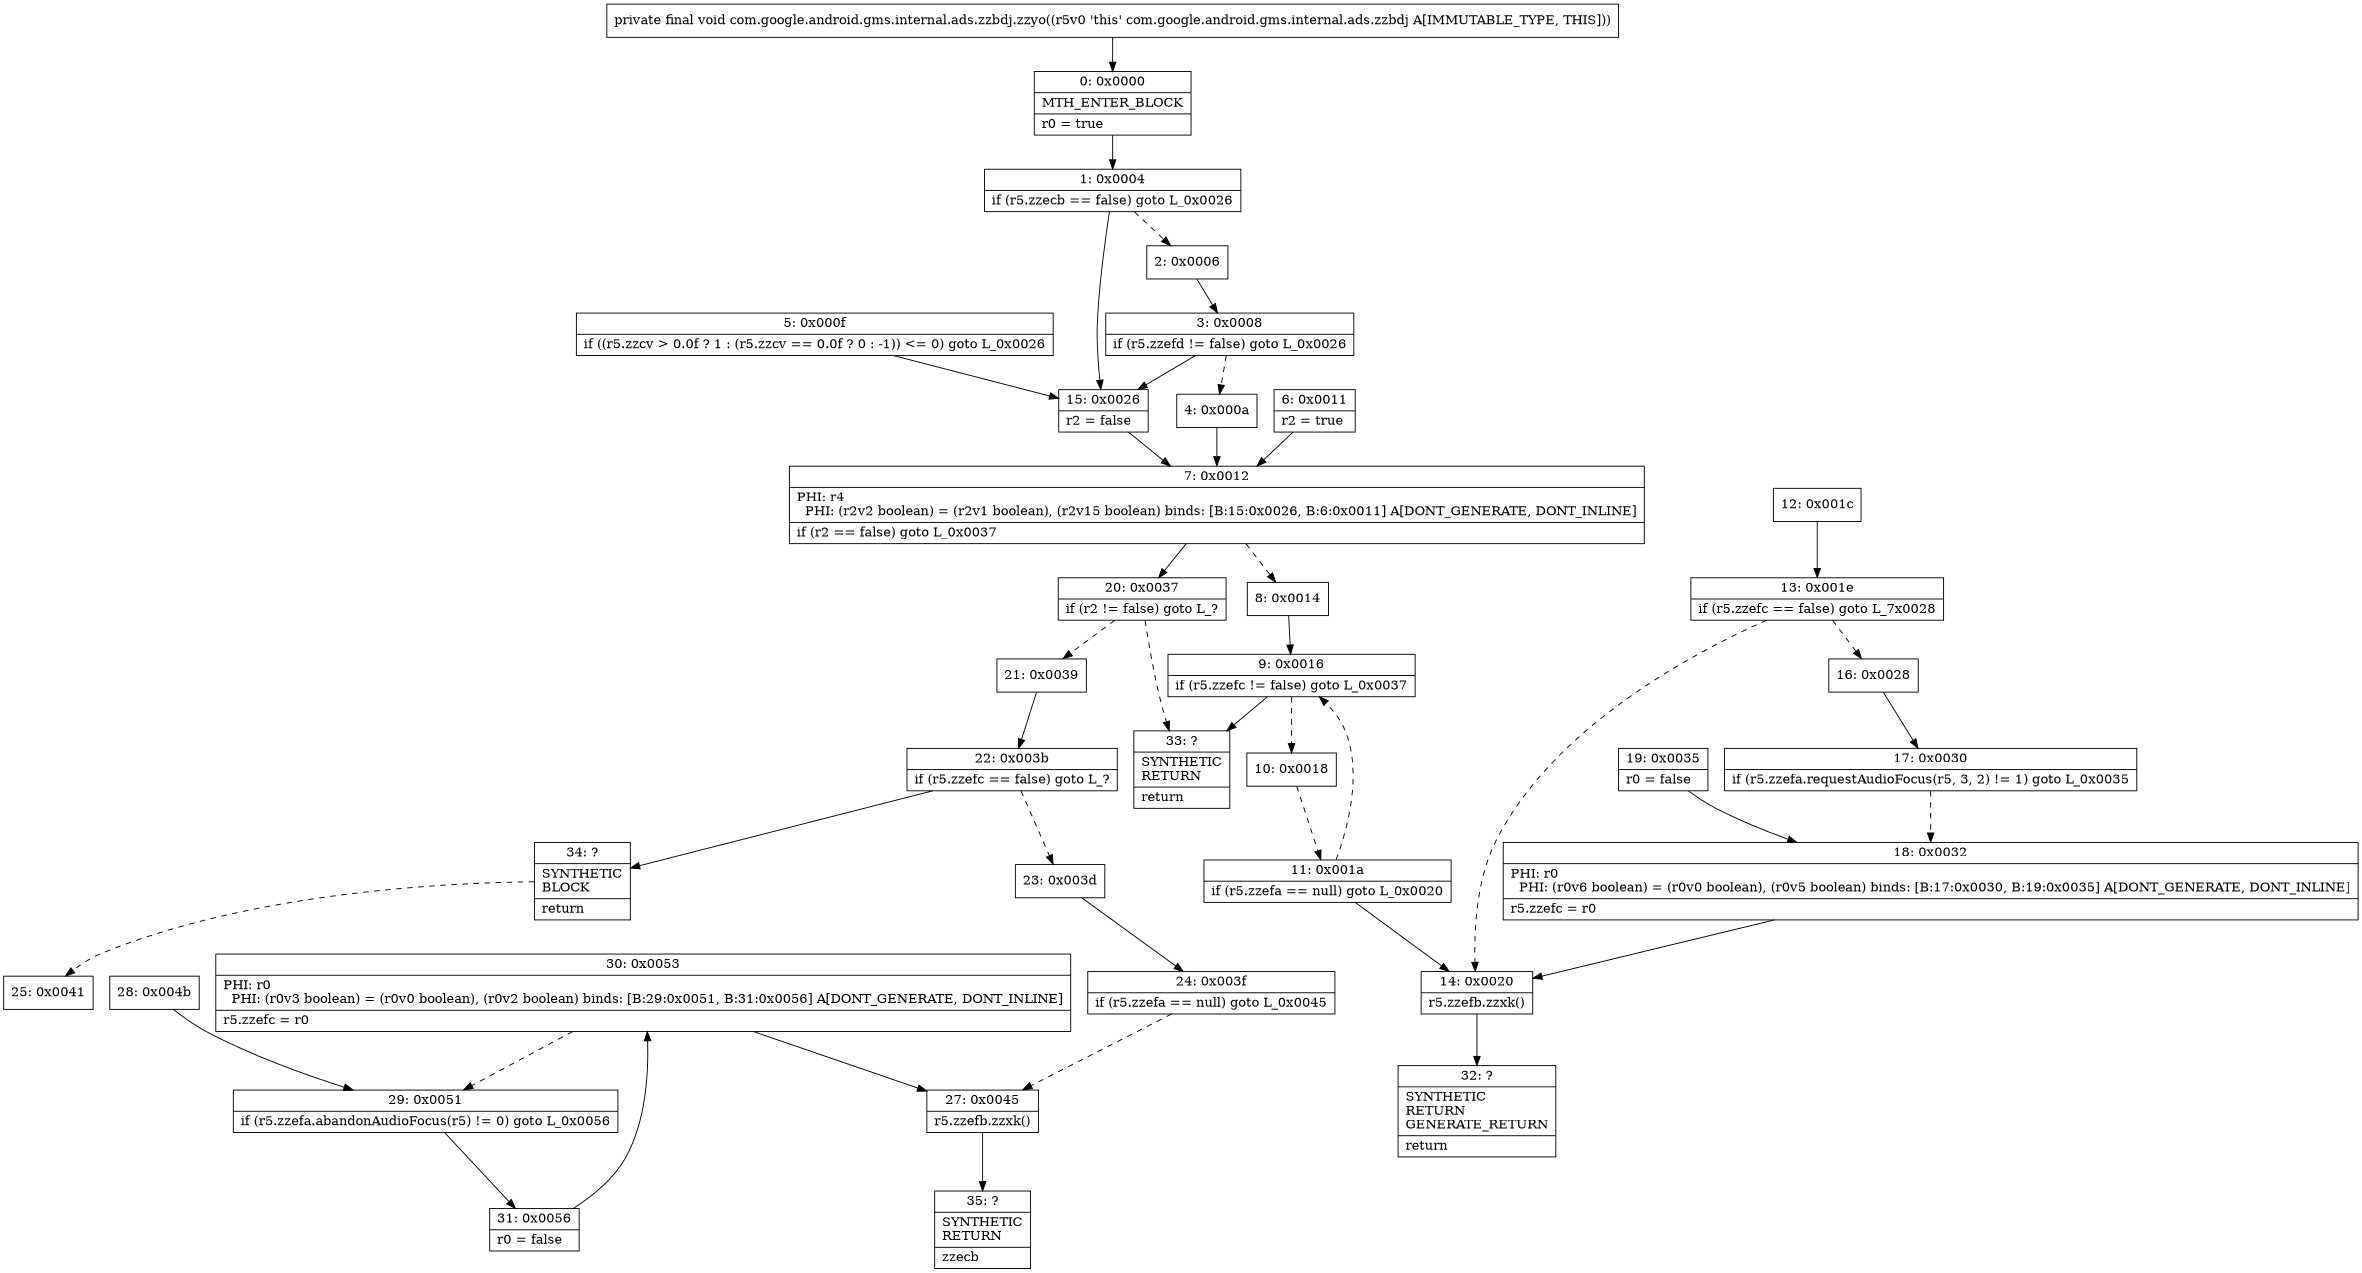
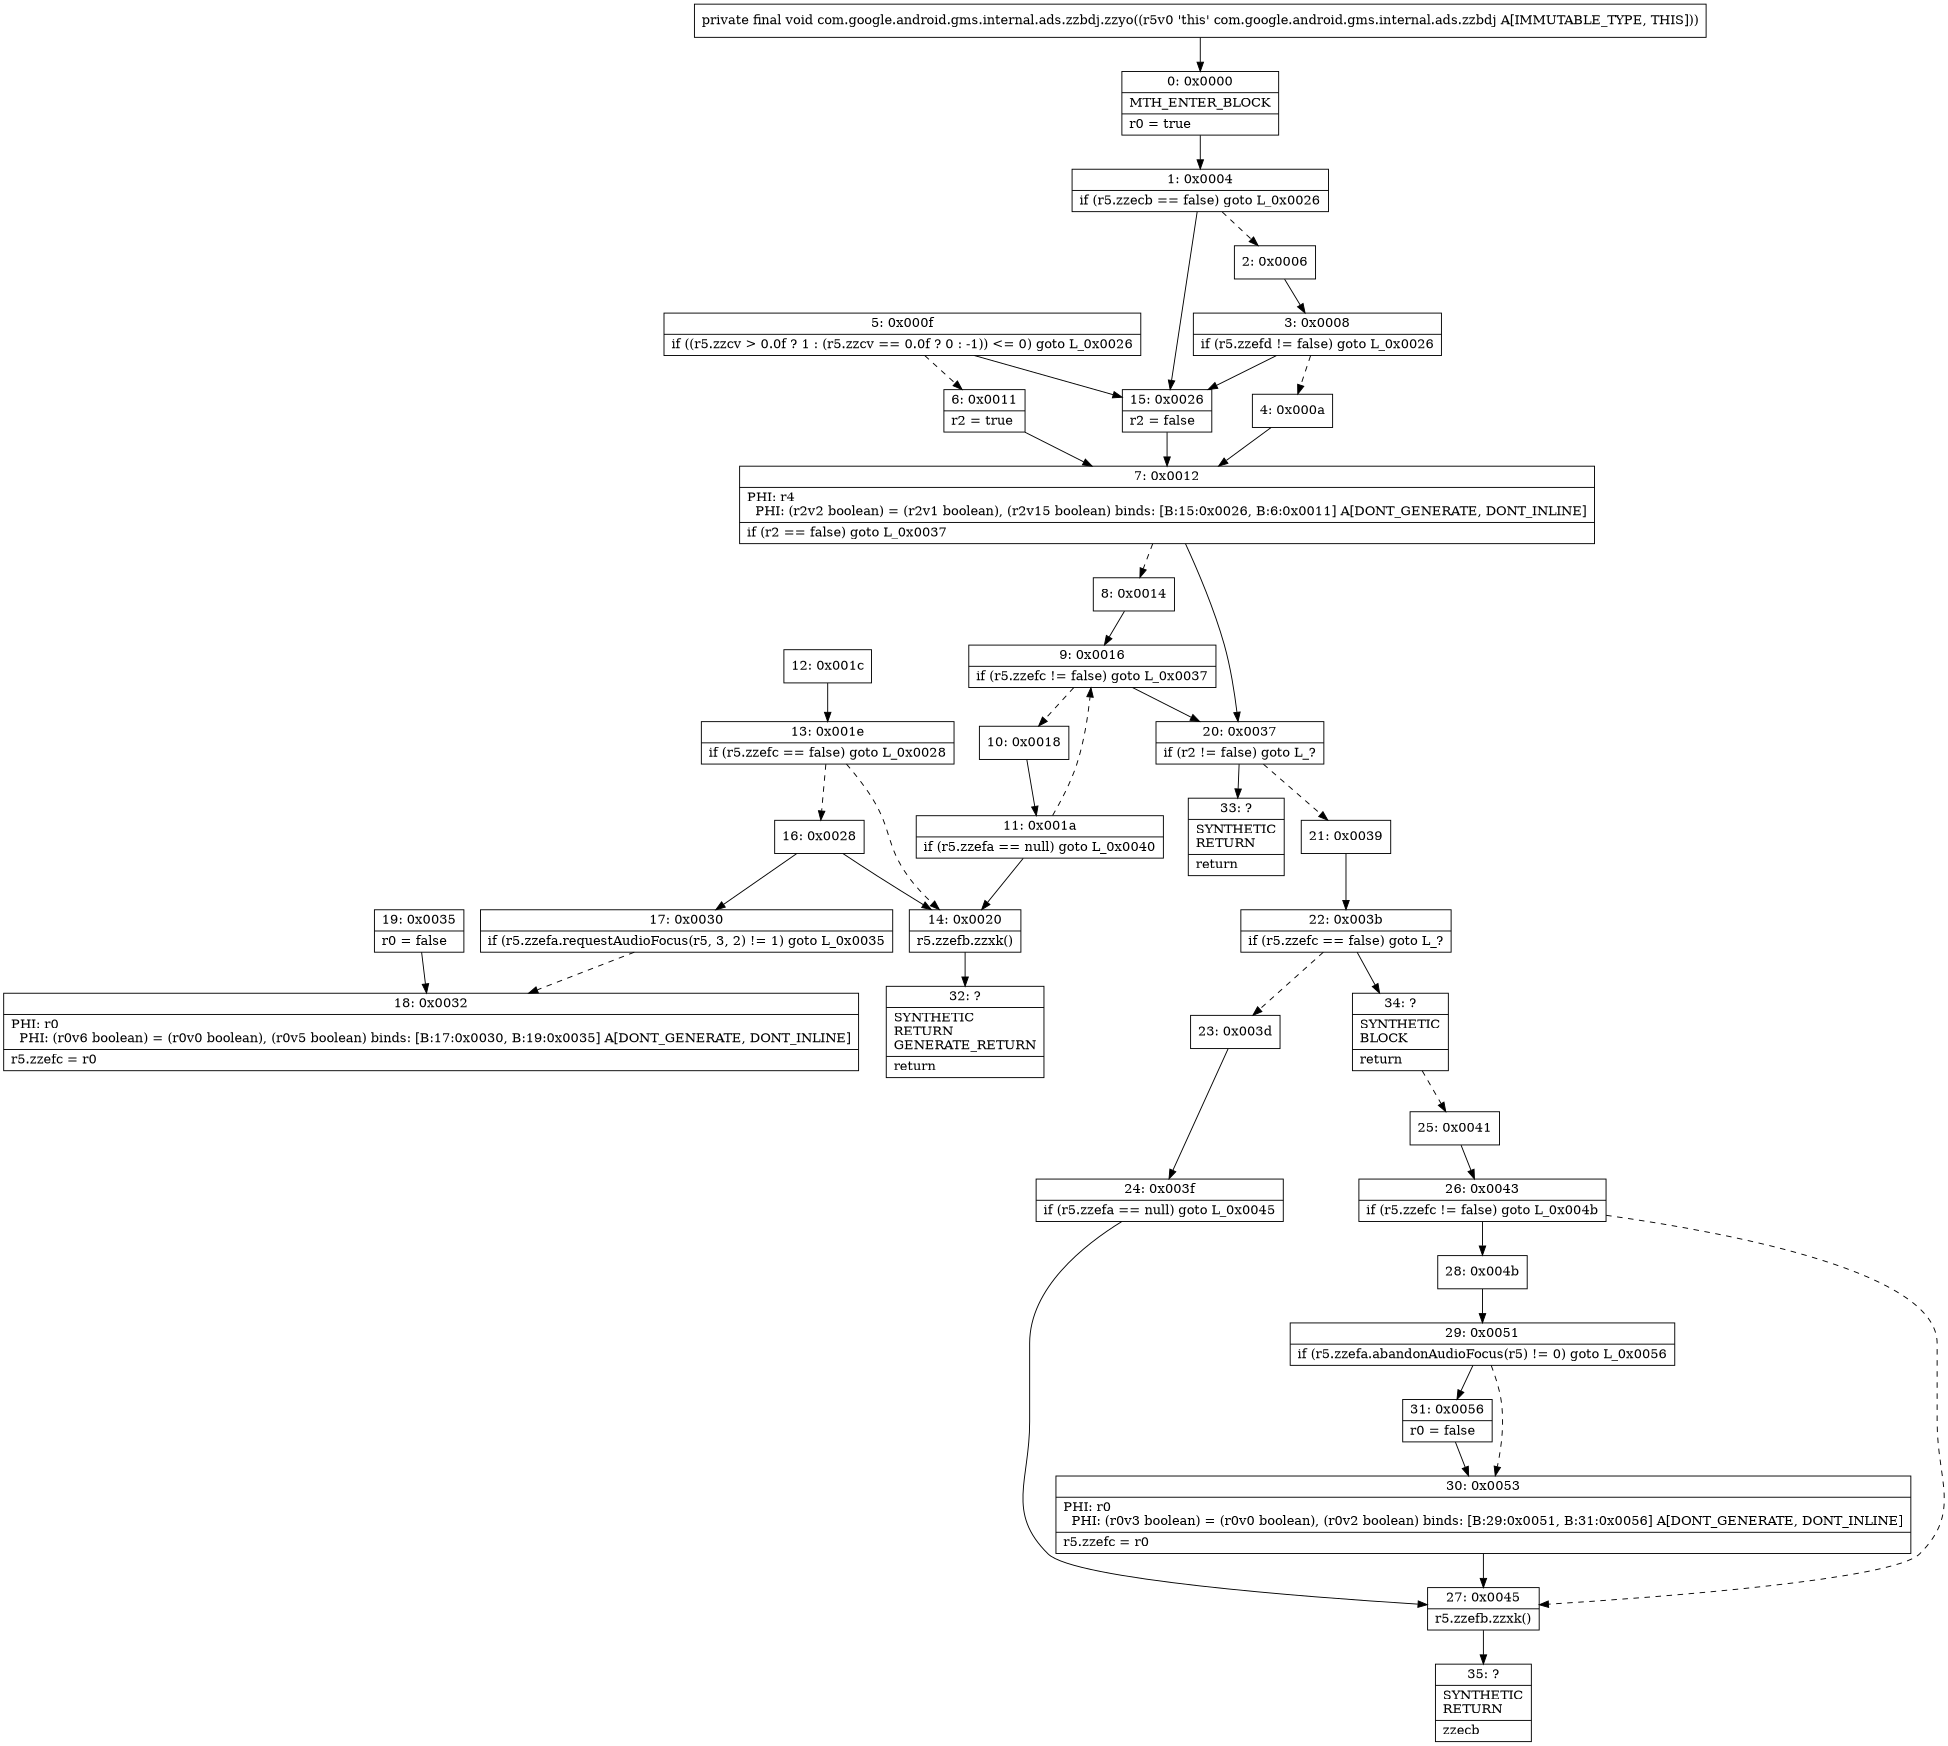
none -> (940, 369)
(1817, 609) -> (828, 753)
(1154, 671) -> (1239, 777)
(1251, 711) -> (1162, 702)
(1307, 818) -> (1031, 783)
(1328, 891) -> (1040, 847)
(1658, 948) -> (883, 880)
(1101, 1050) -> (1047, 1553)
(522, 1059) -> (1502, 1415)
none -> (1482, 1200)
